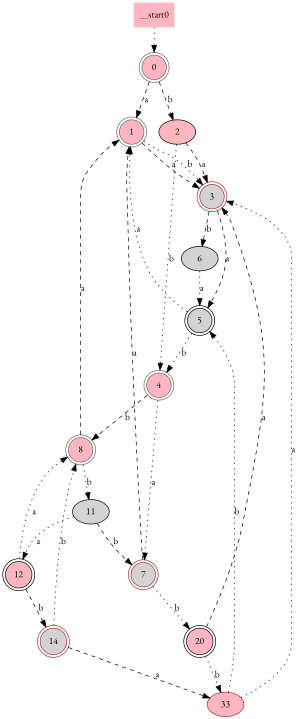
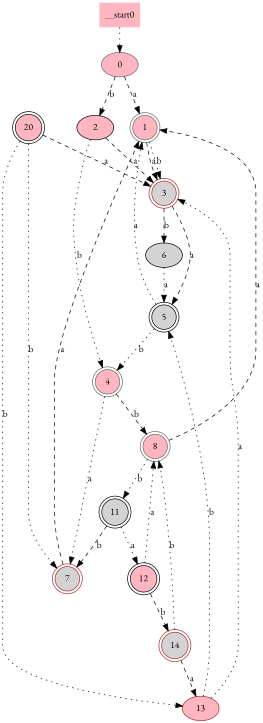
(154, 67) -> (120, 65)
(91, 512) -> (115, 512)
(169, 605) -> (29, 356)
(226, 704) -> (201, 708)
